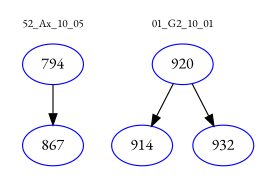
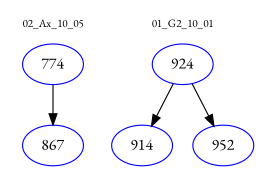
(54, 24) -> (54, 24)
(53, 64) -> (53, 64)
(183, 64) -> (183, 64)
(223, 145) -> (223, 145)
